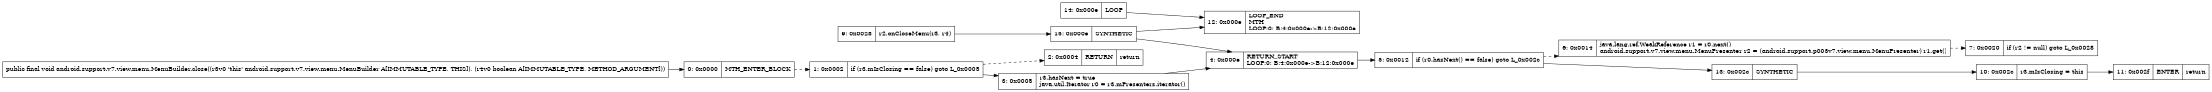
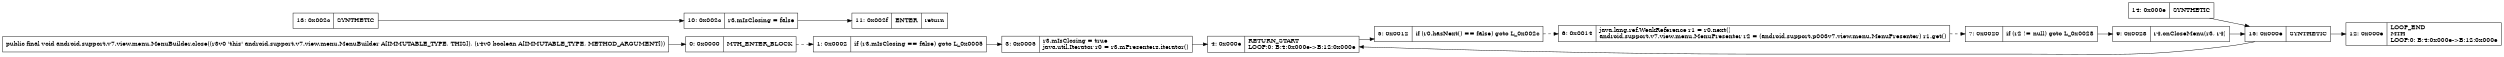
(1114, 10) -> (2192, 10)
(1163, 15) -> (2227, 22)
(915, 34) -> (2190, 34)
none -> (2103, 34)
(1094, 58) -> none
(1626, 67) -> none
(2052, 72) -> (761, 21)
(1068, 78) -> (1075, 41)
